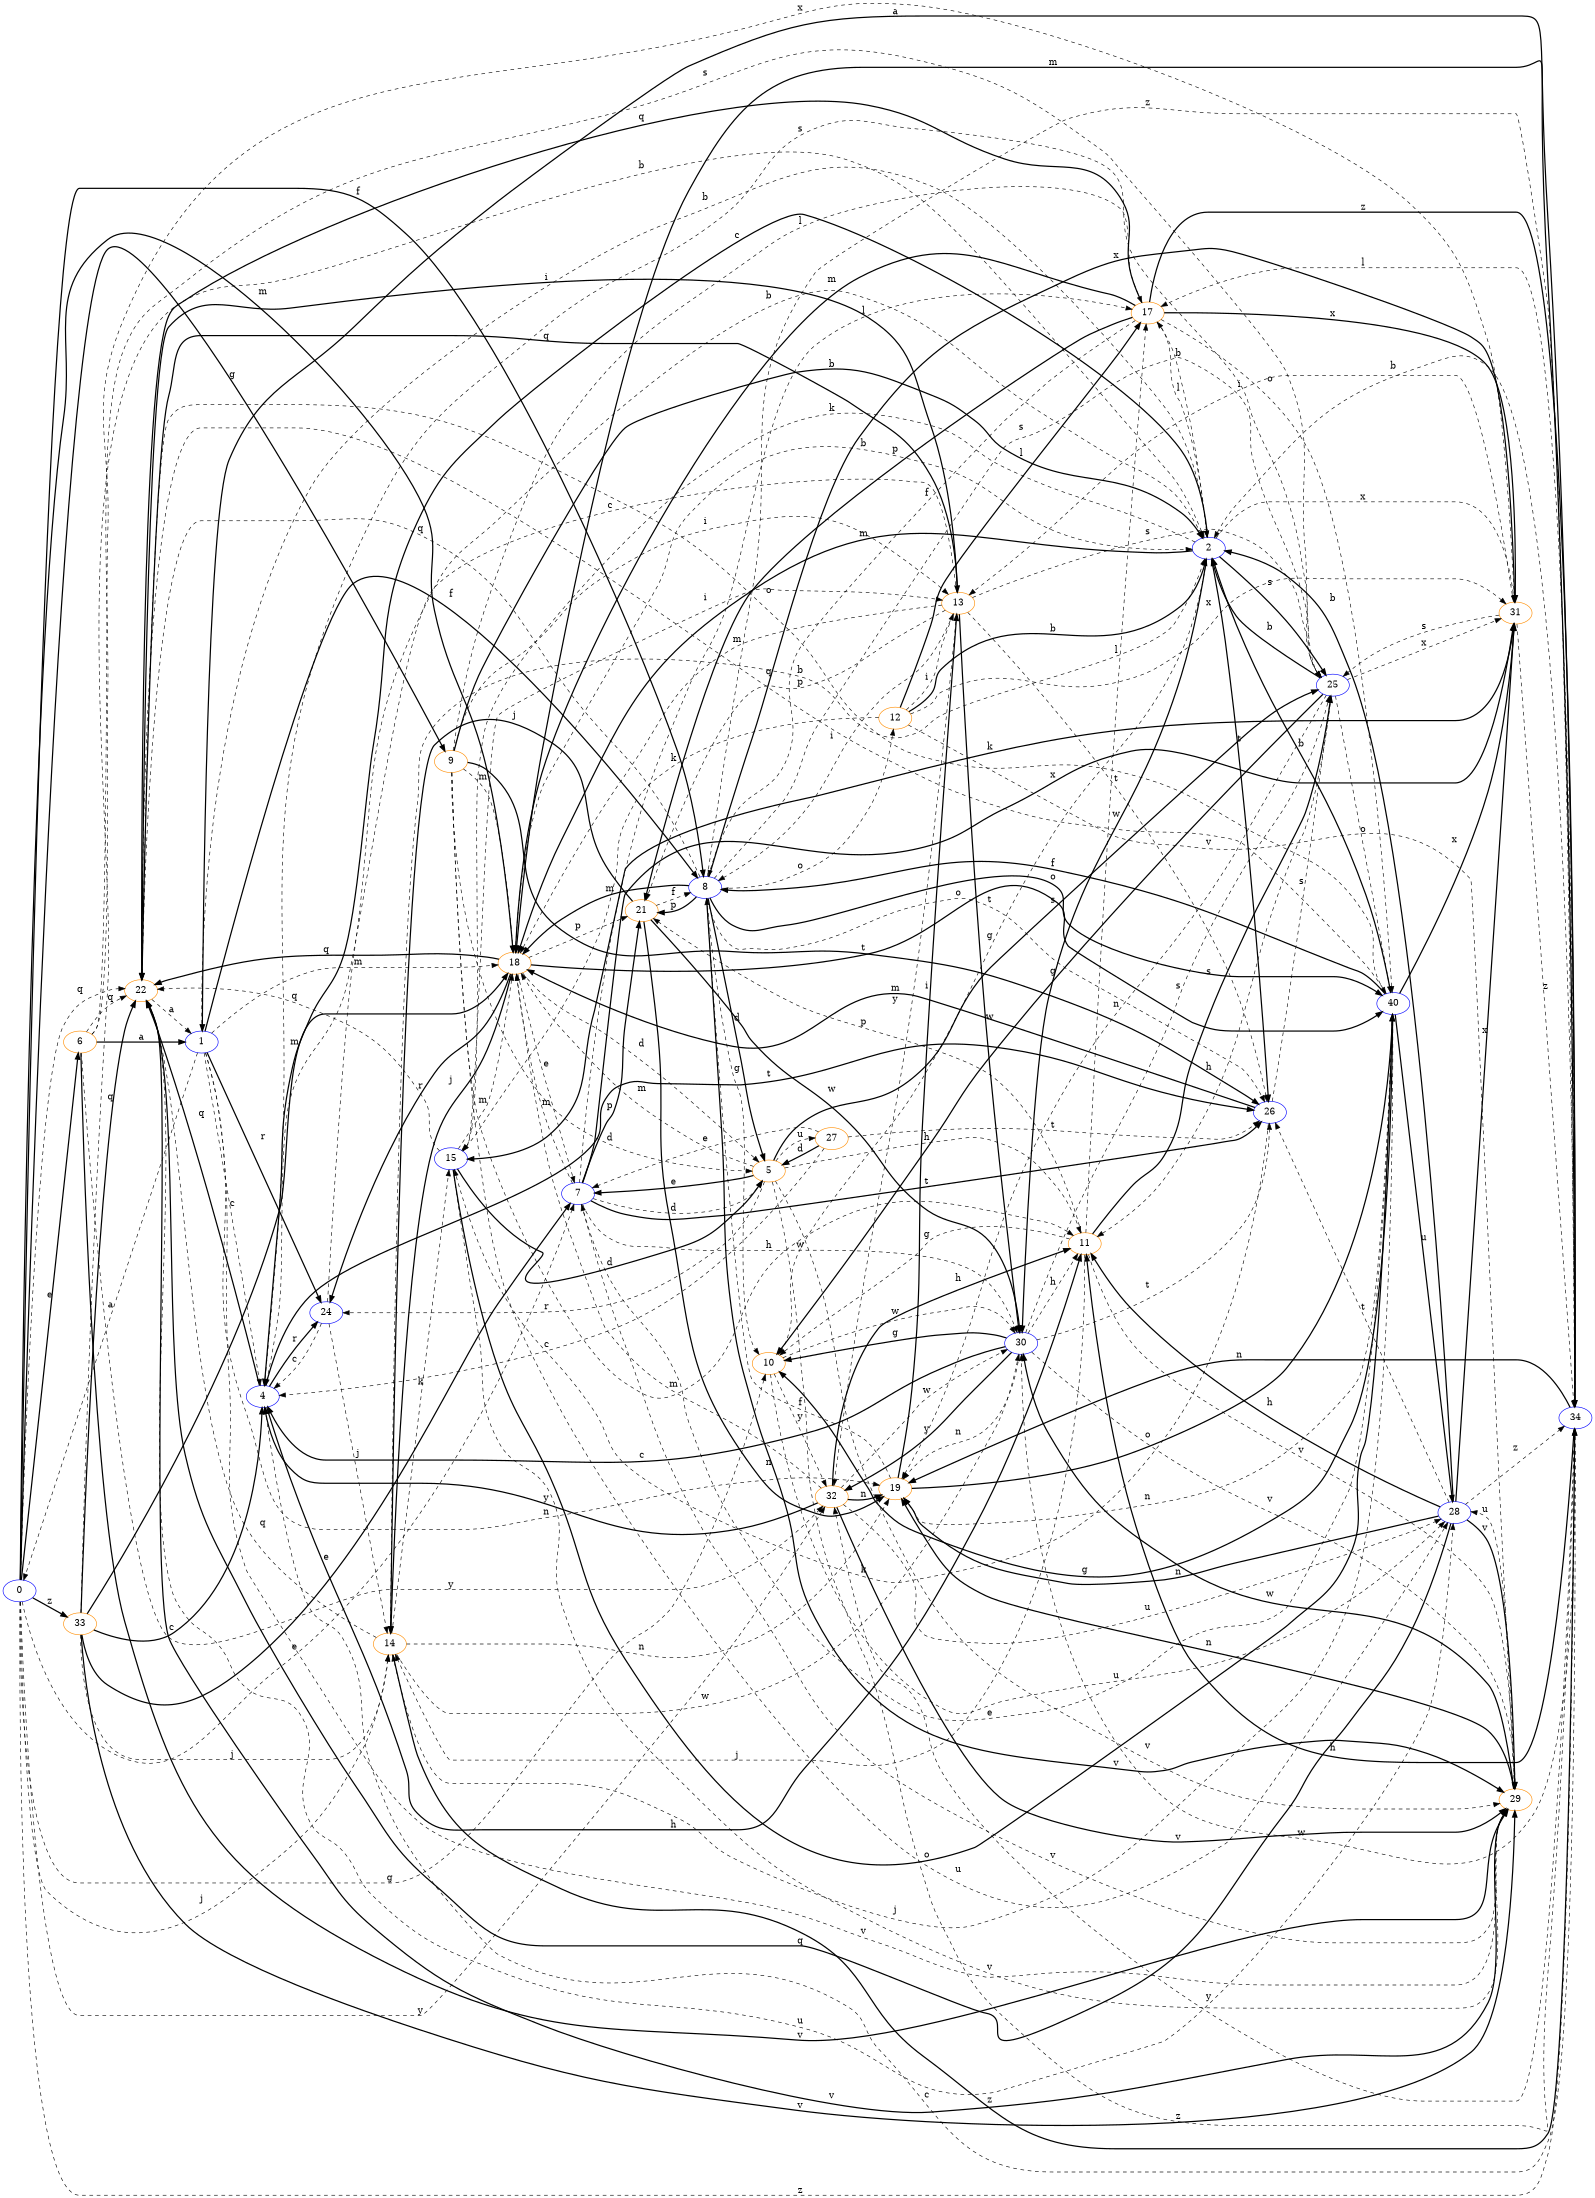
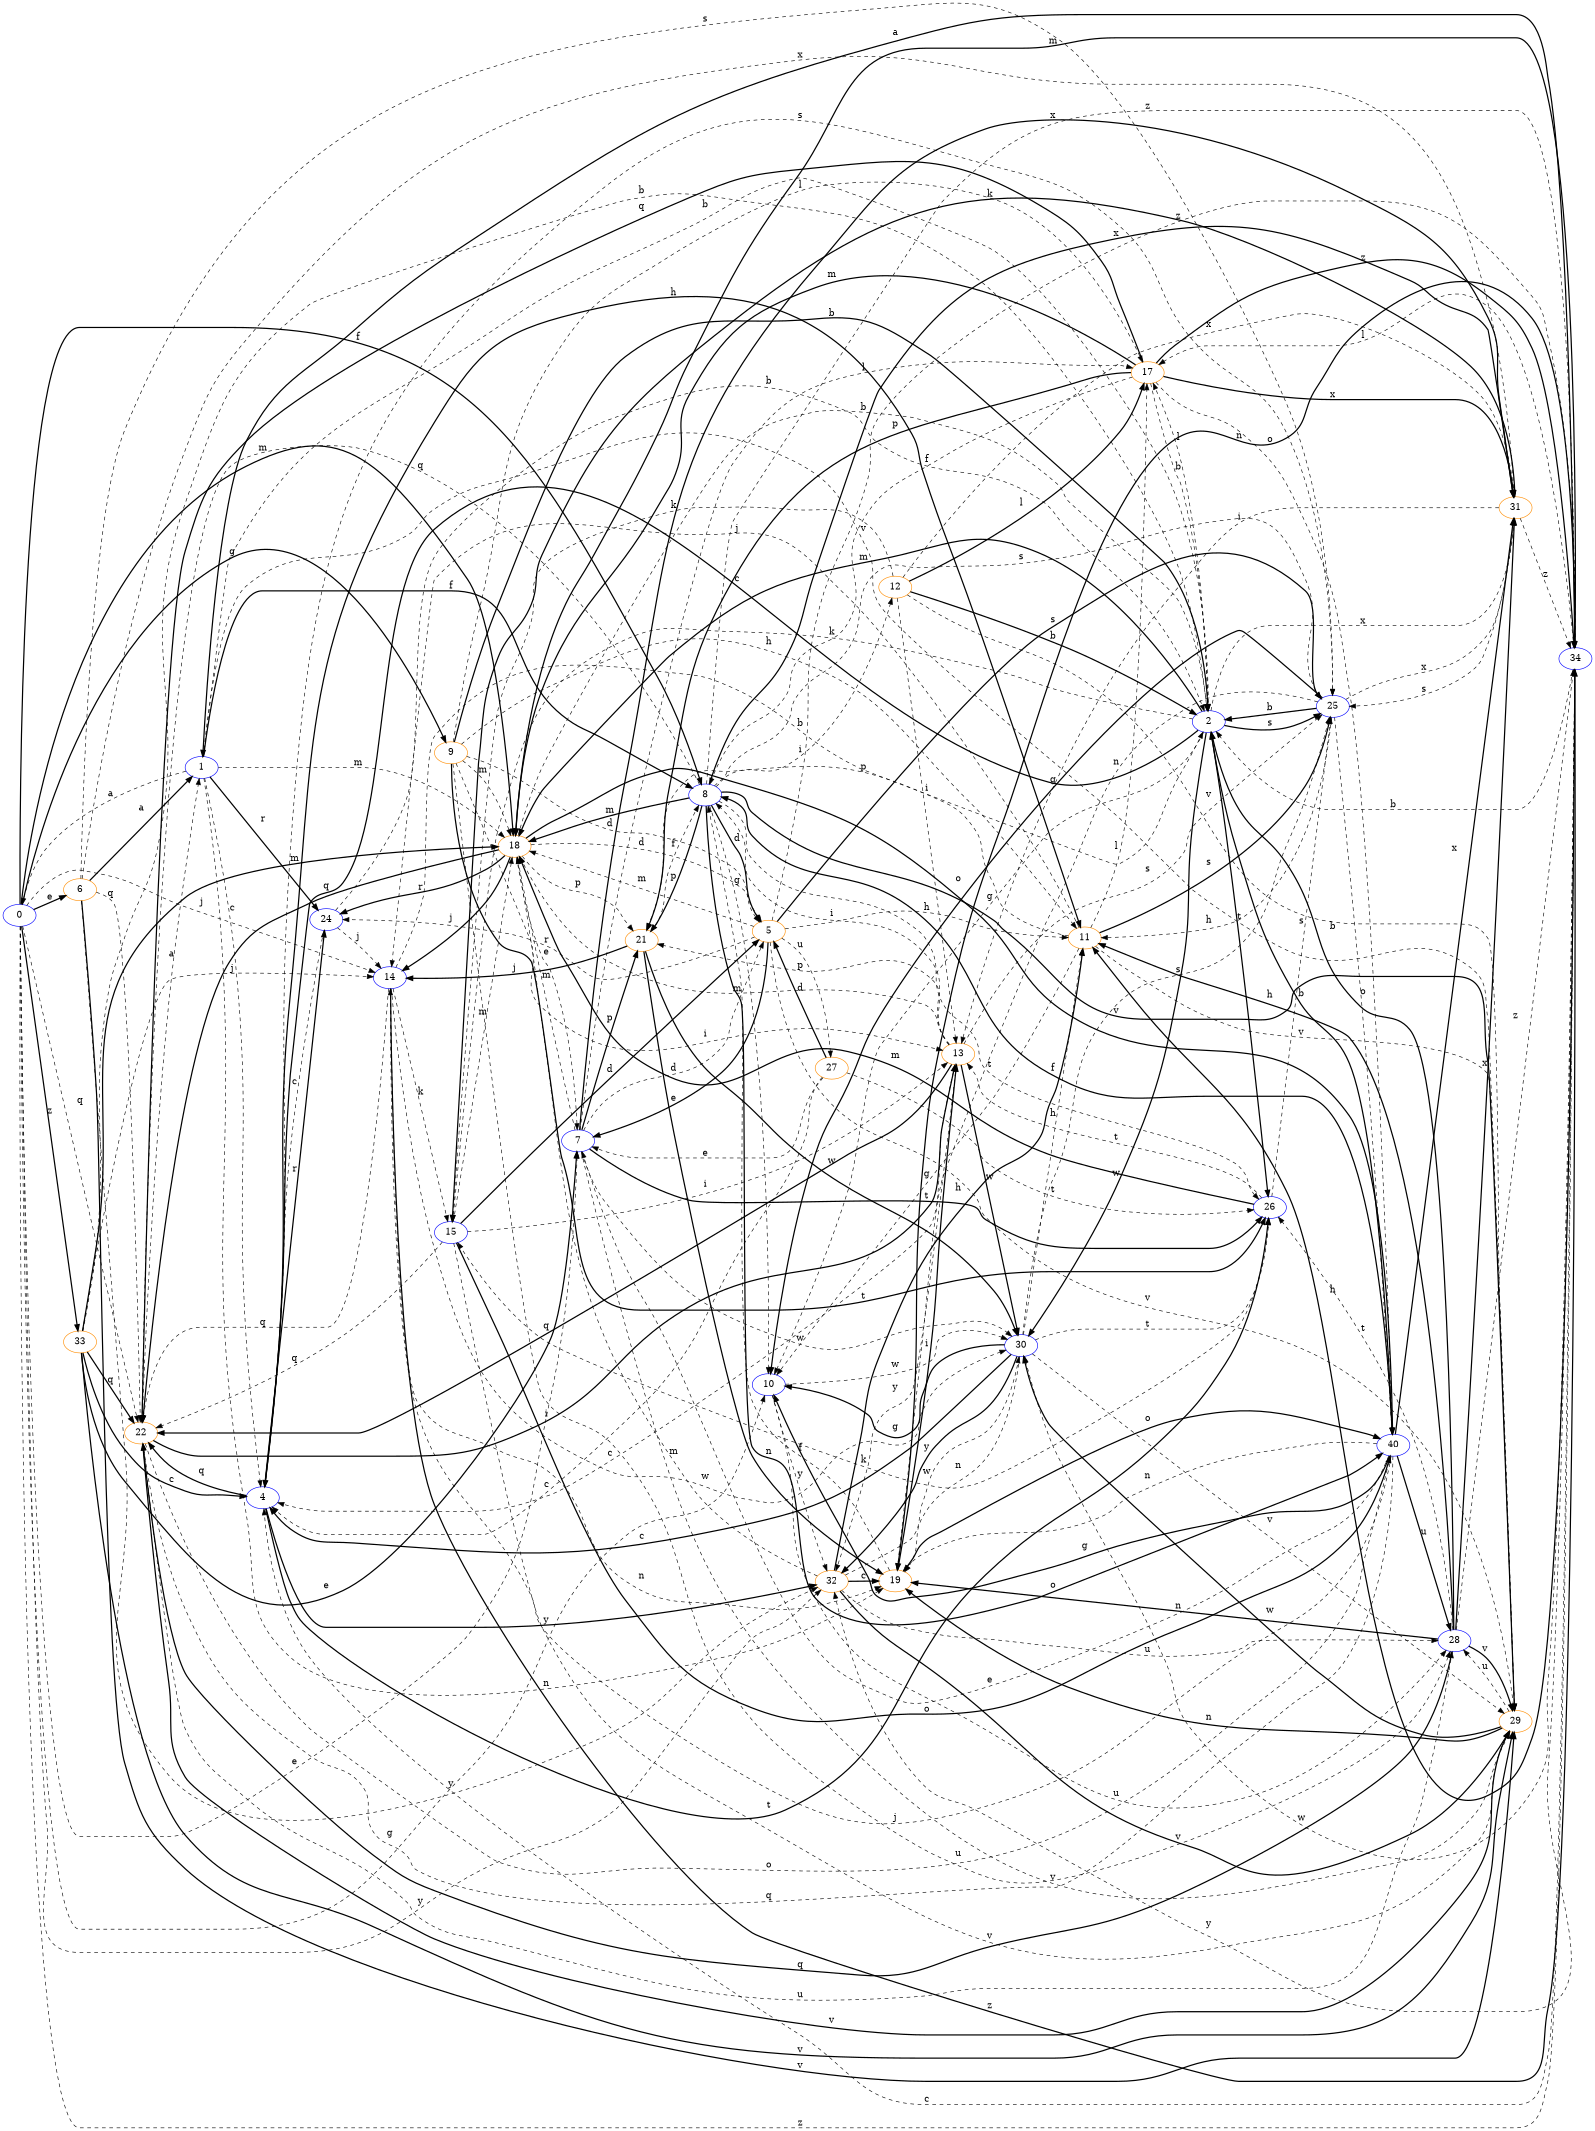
(1141, 823) -> (1109, 1142)
(800, 866) -> (800, 750)
(769, 1364) -> (769, 1385)
(864, 1495) -> (864, 1576)
(525, 1498) -> (485, 1627)
(390, 1644) -> (390, 978)
